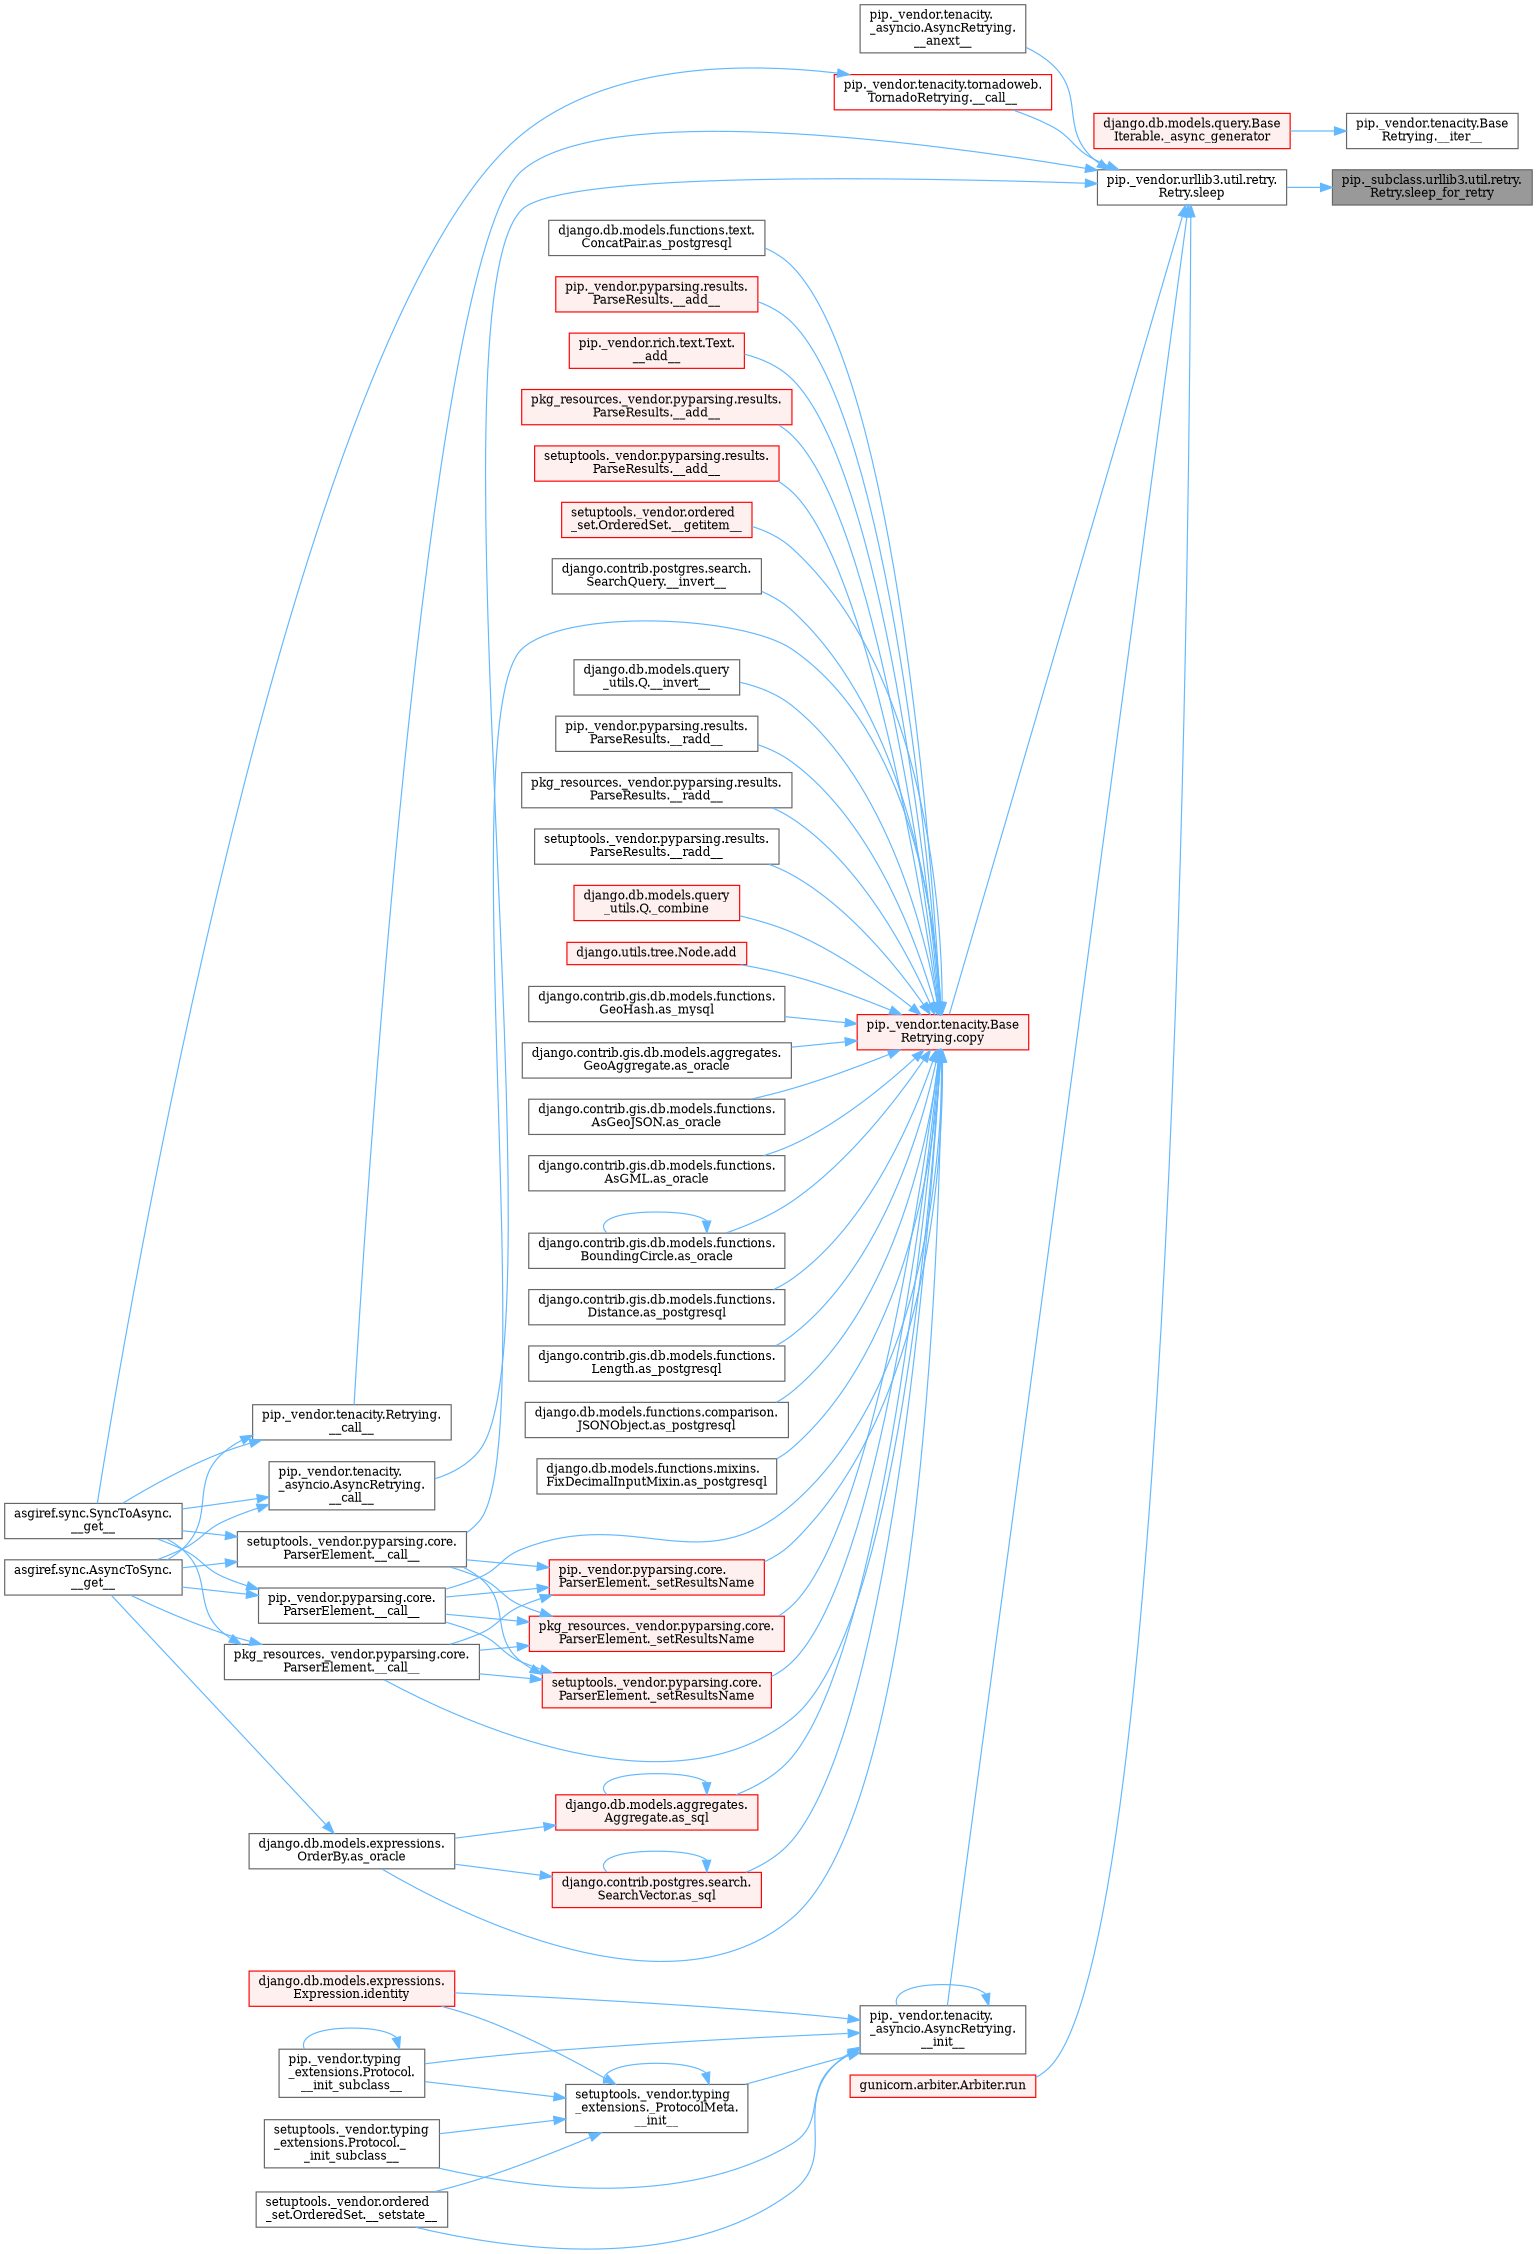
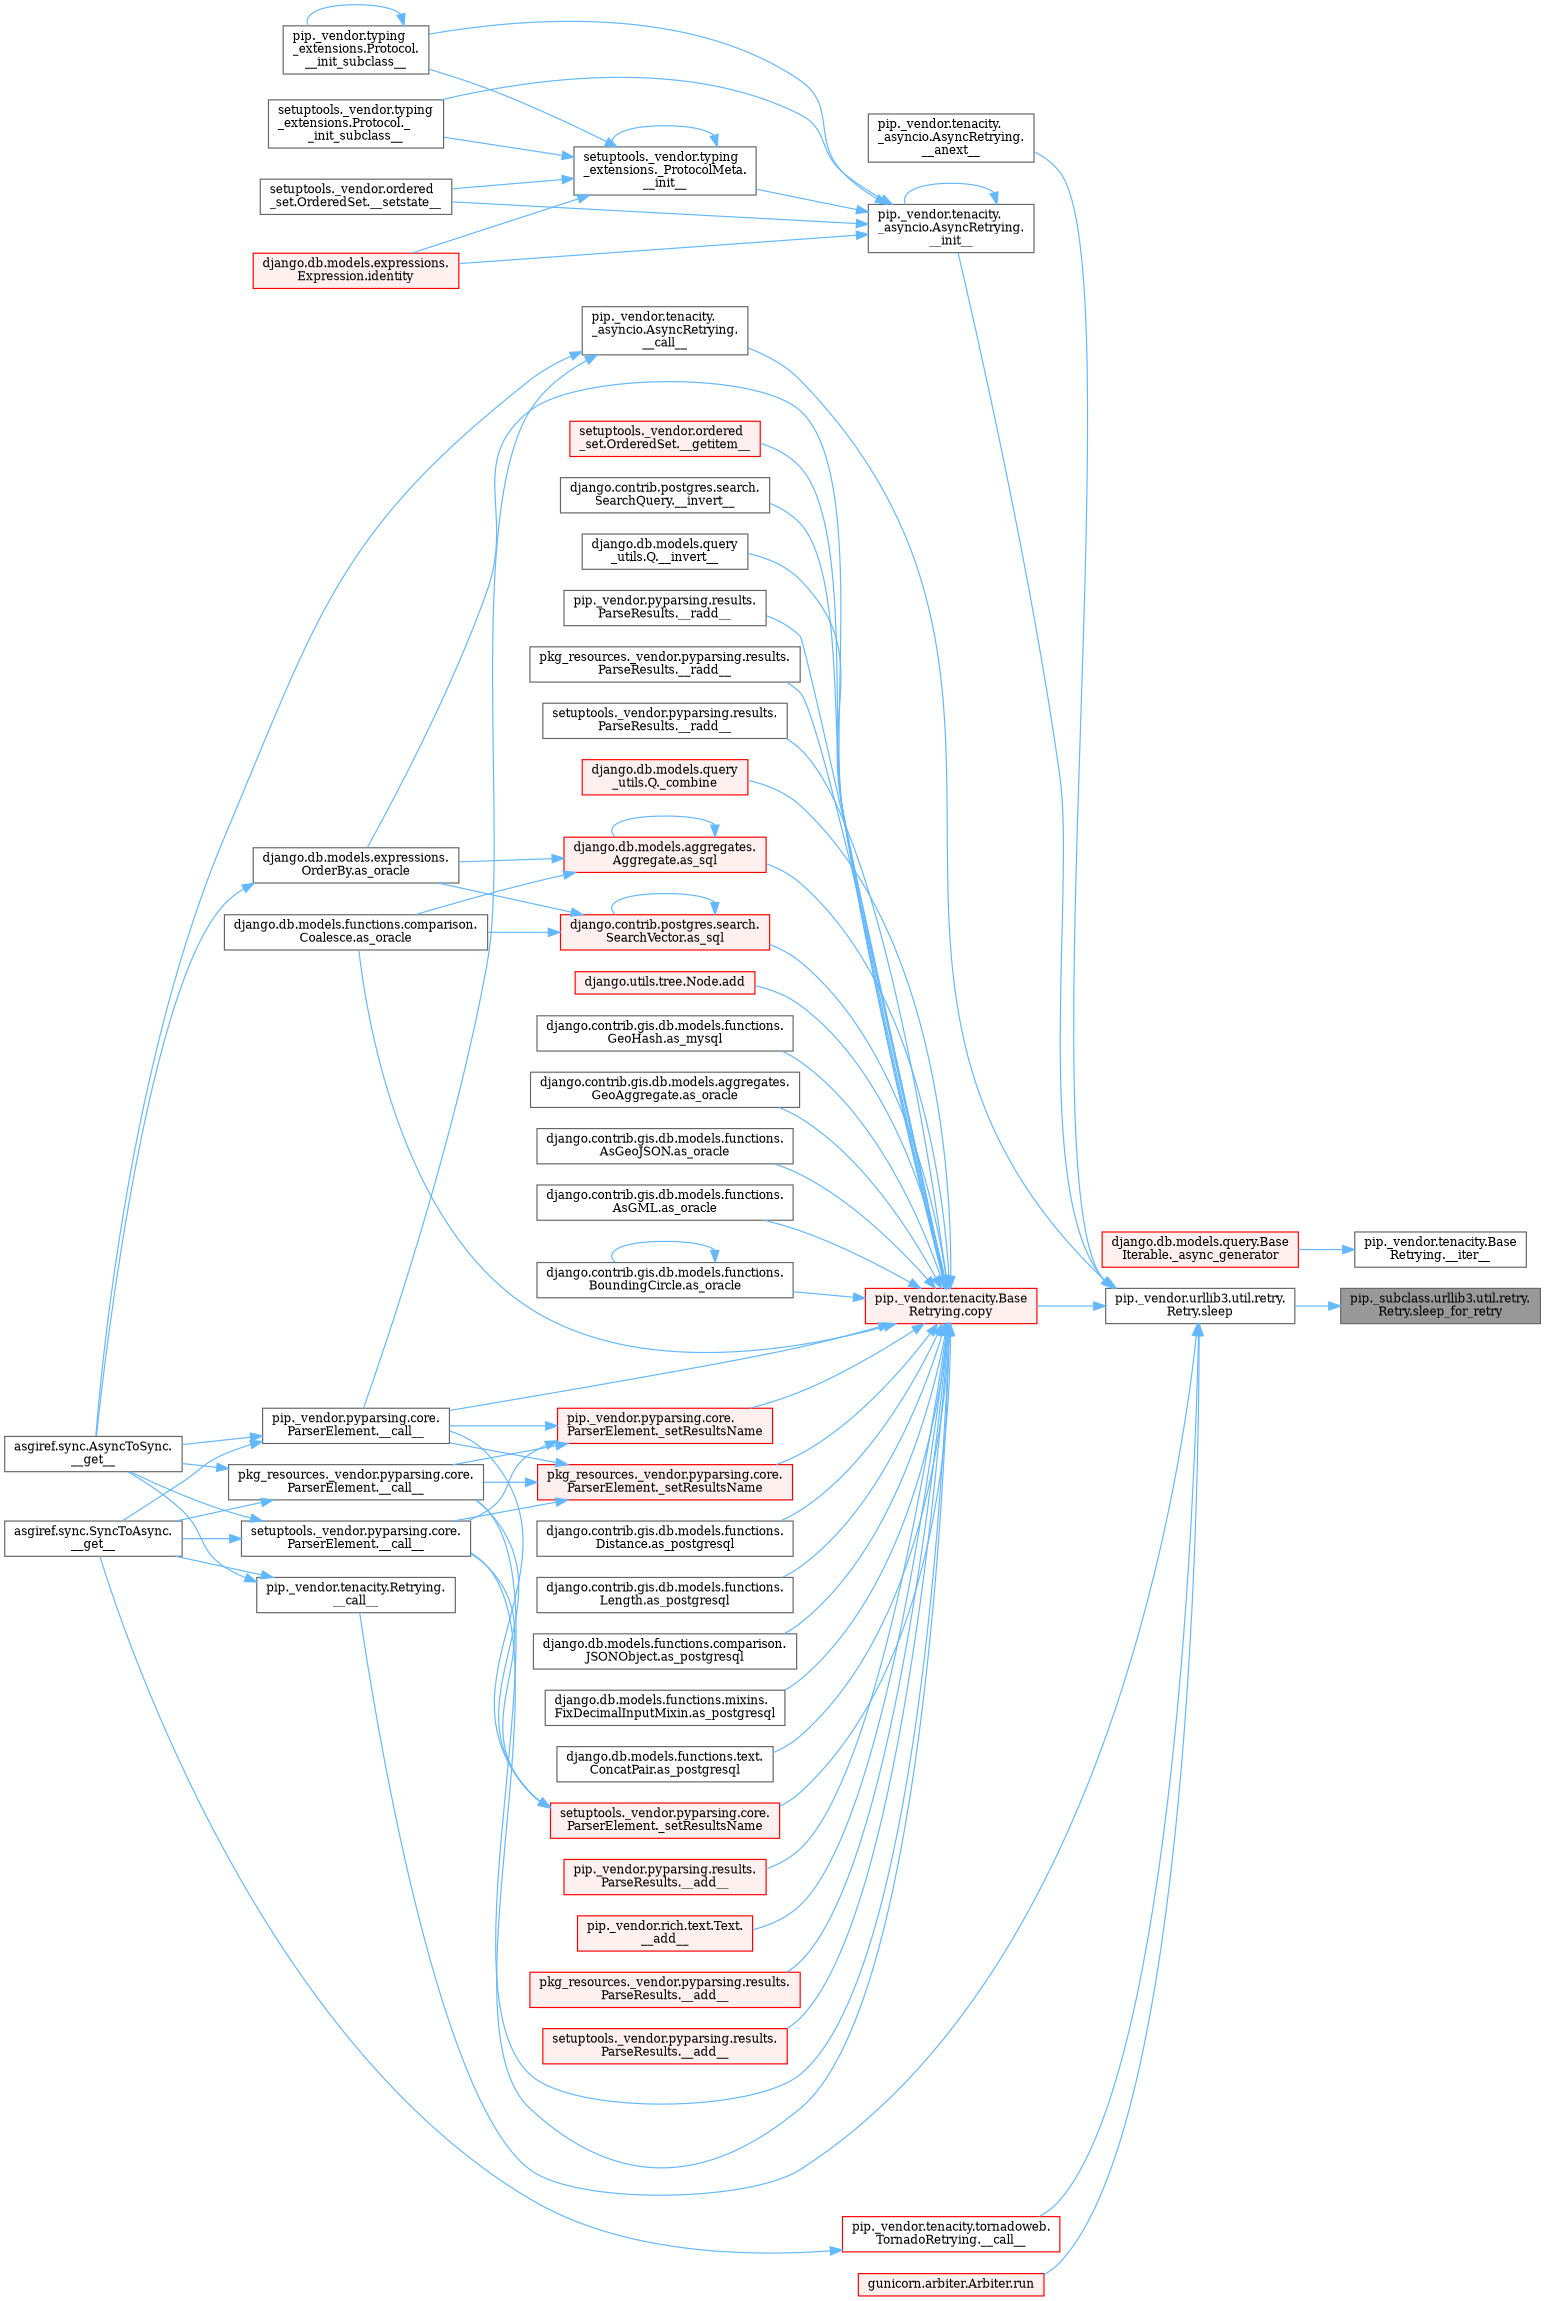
none -> (356, 932)
(220, 1504) -> (493, 877)
